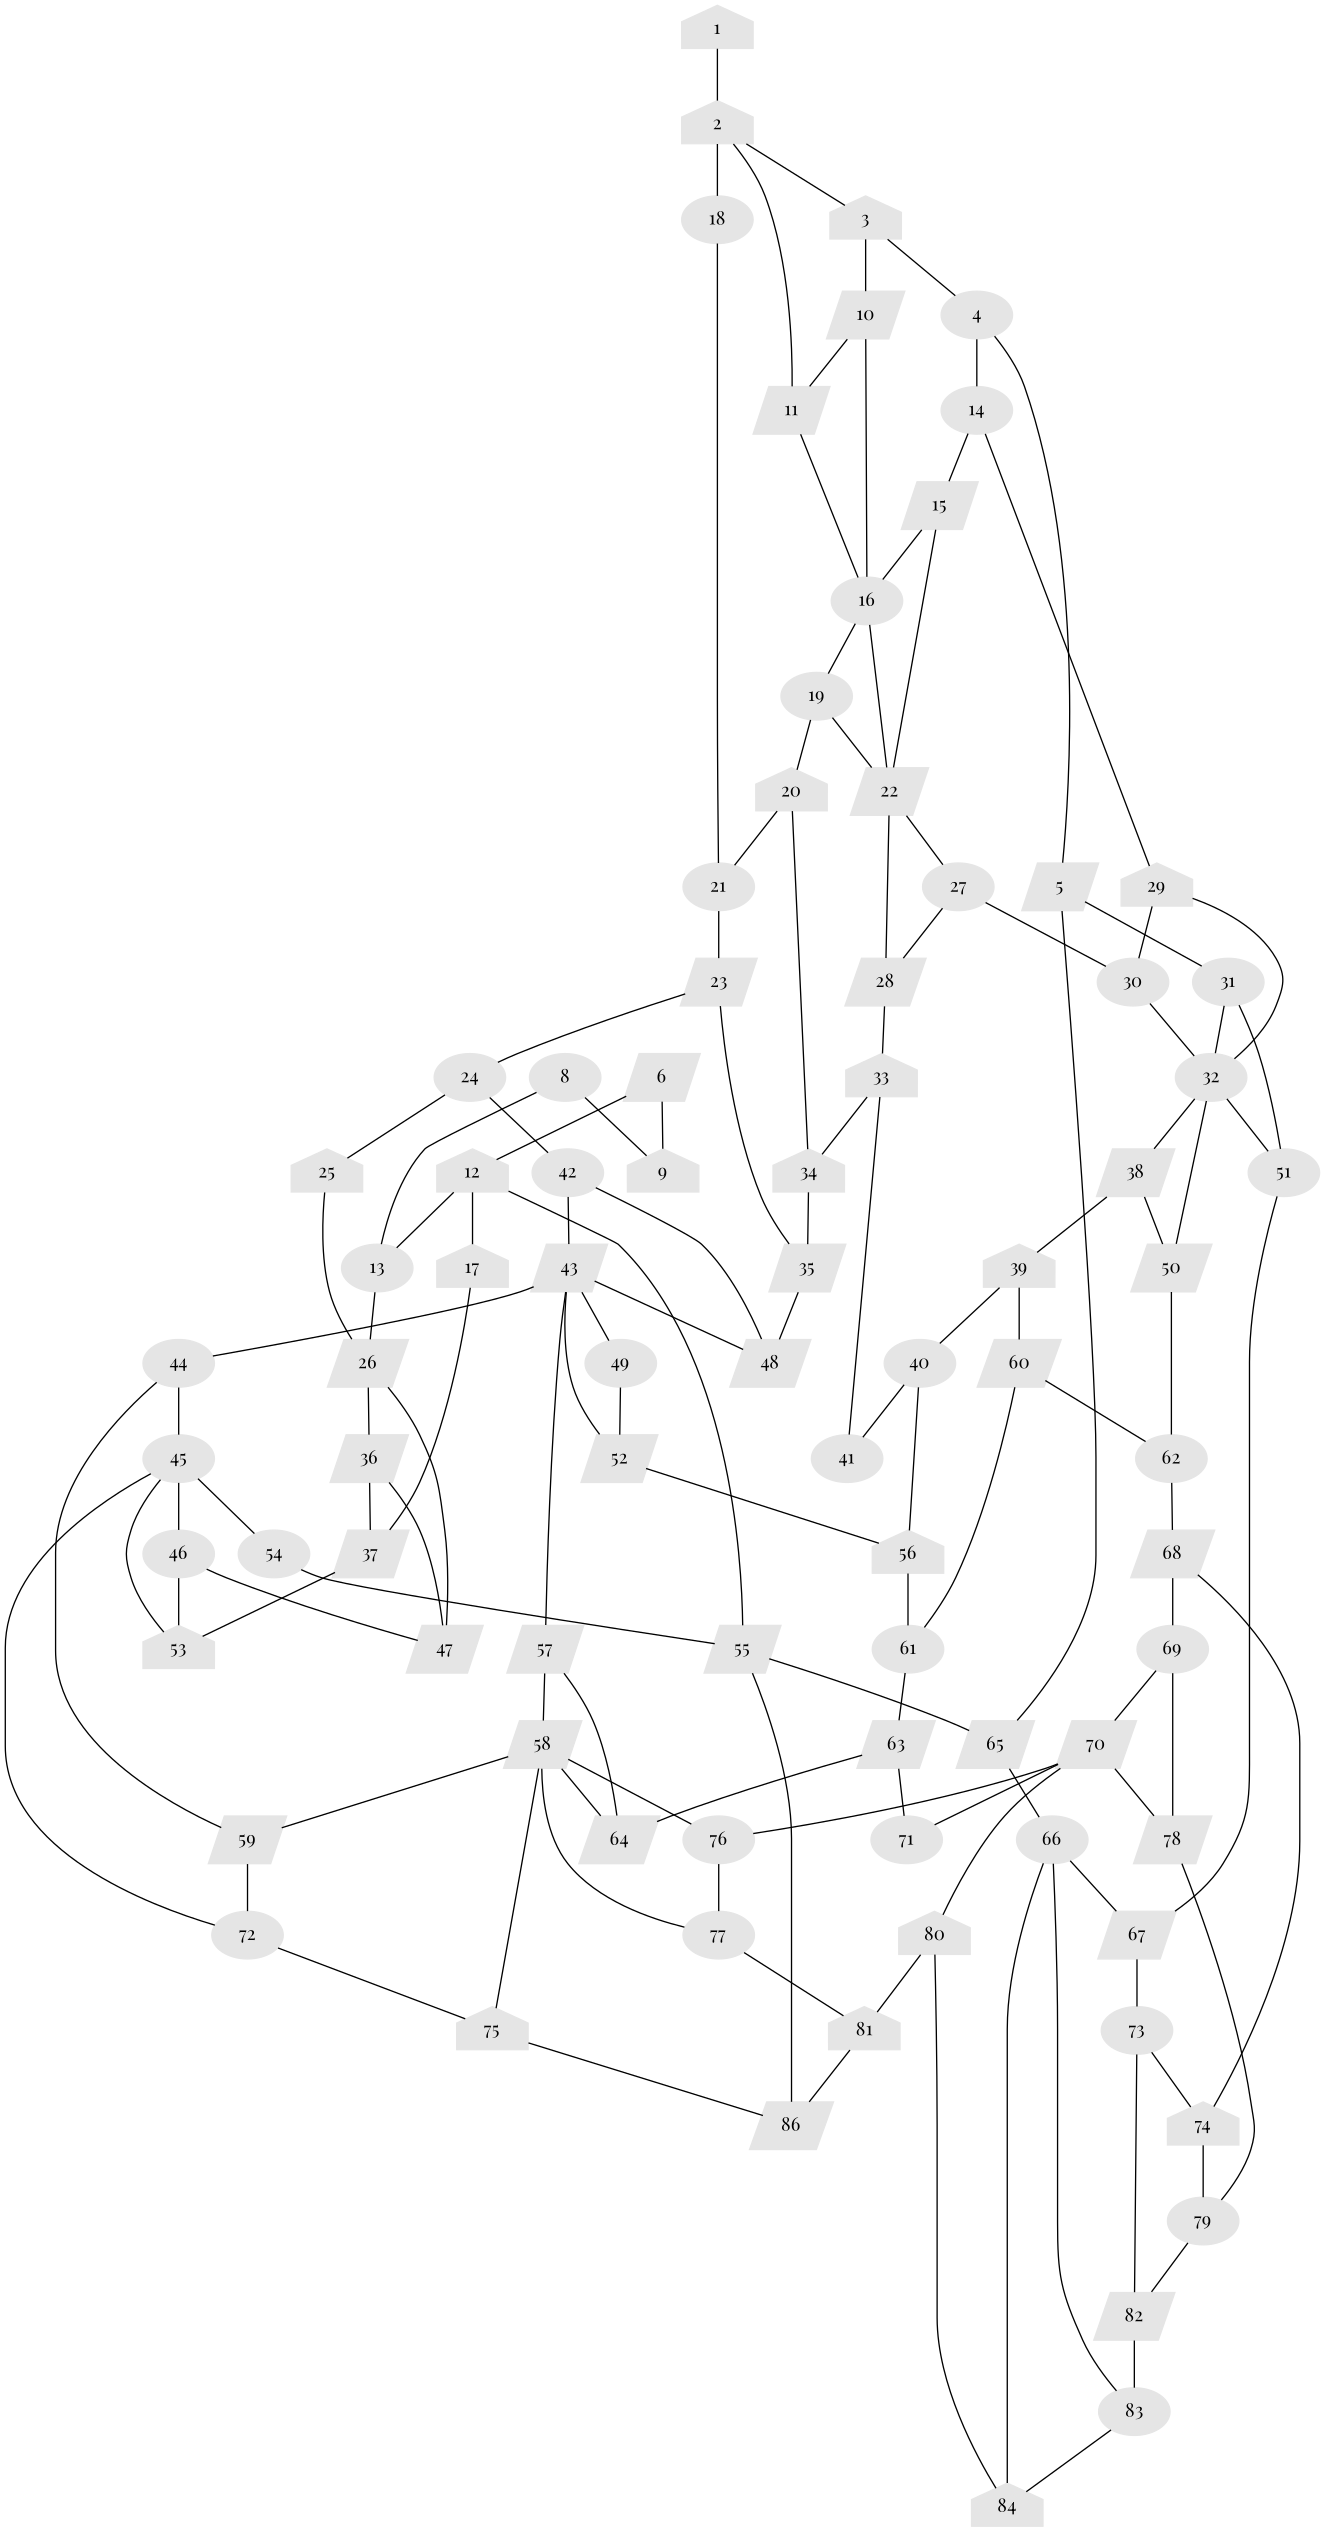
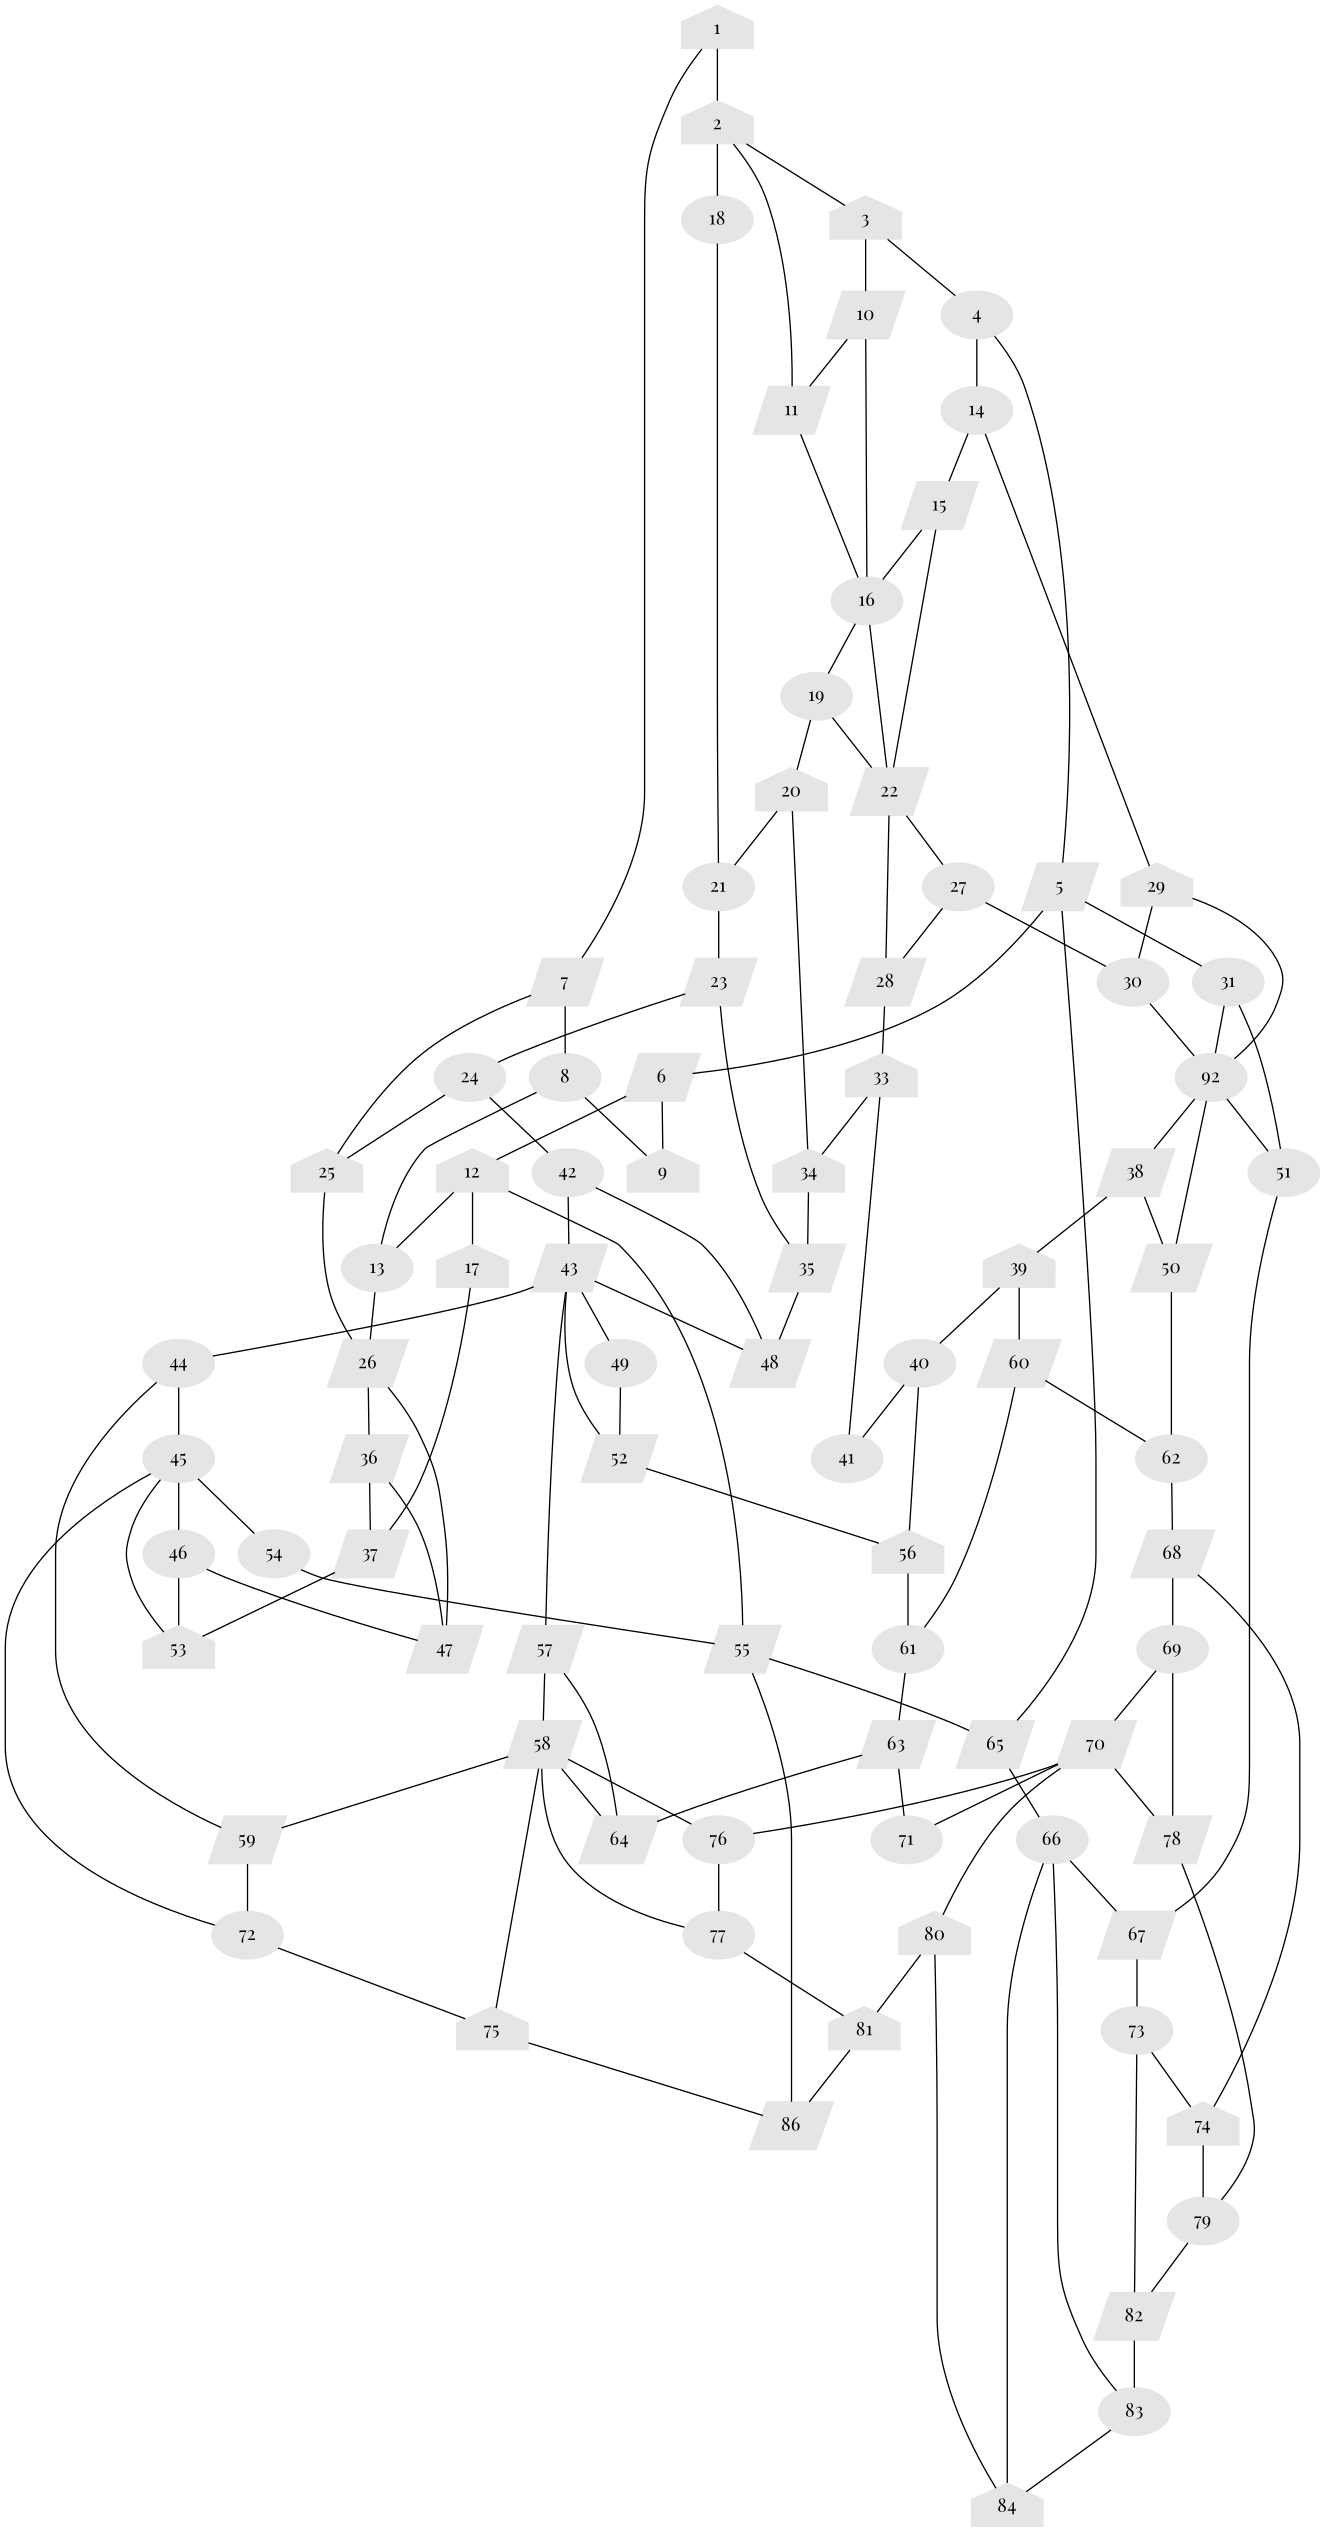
none -> (565, 982)
none -> (895, 1026)
(1211, 1077) -> (1211, 1077)
